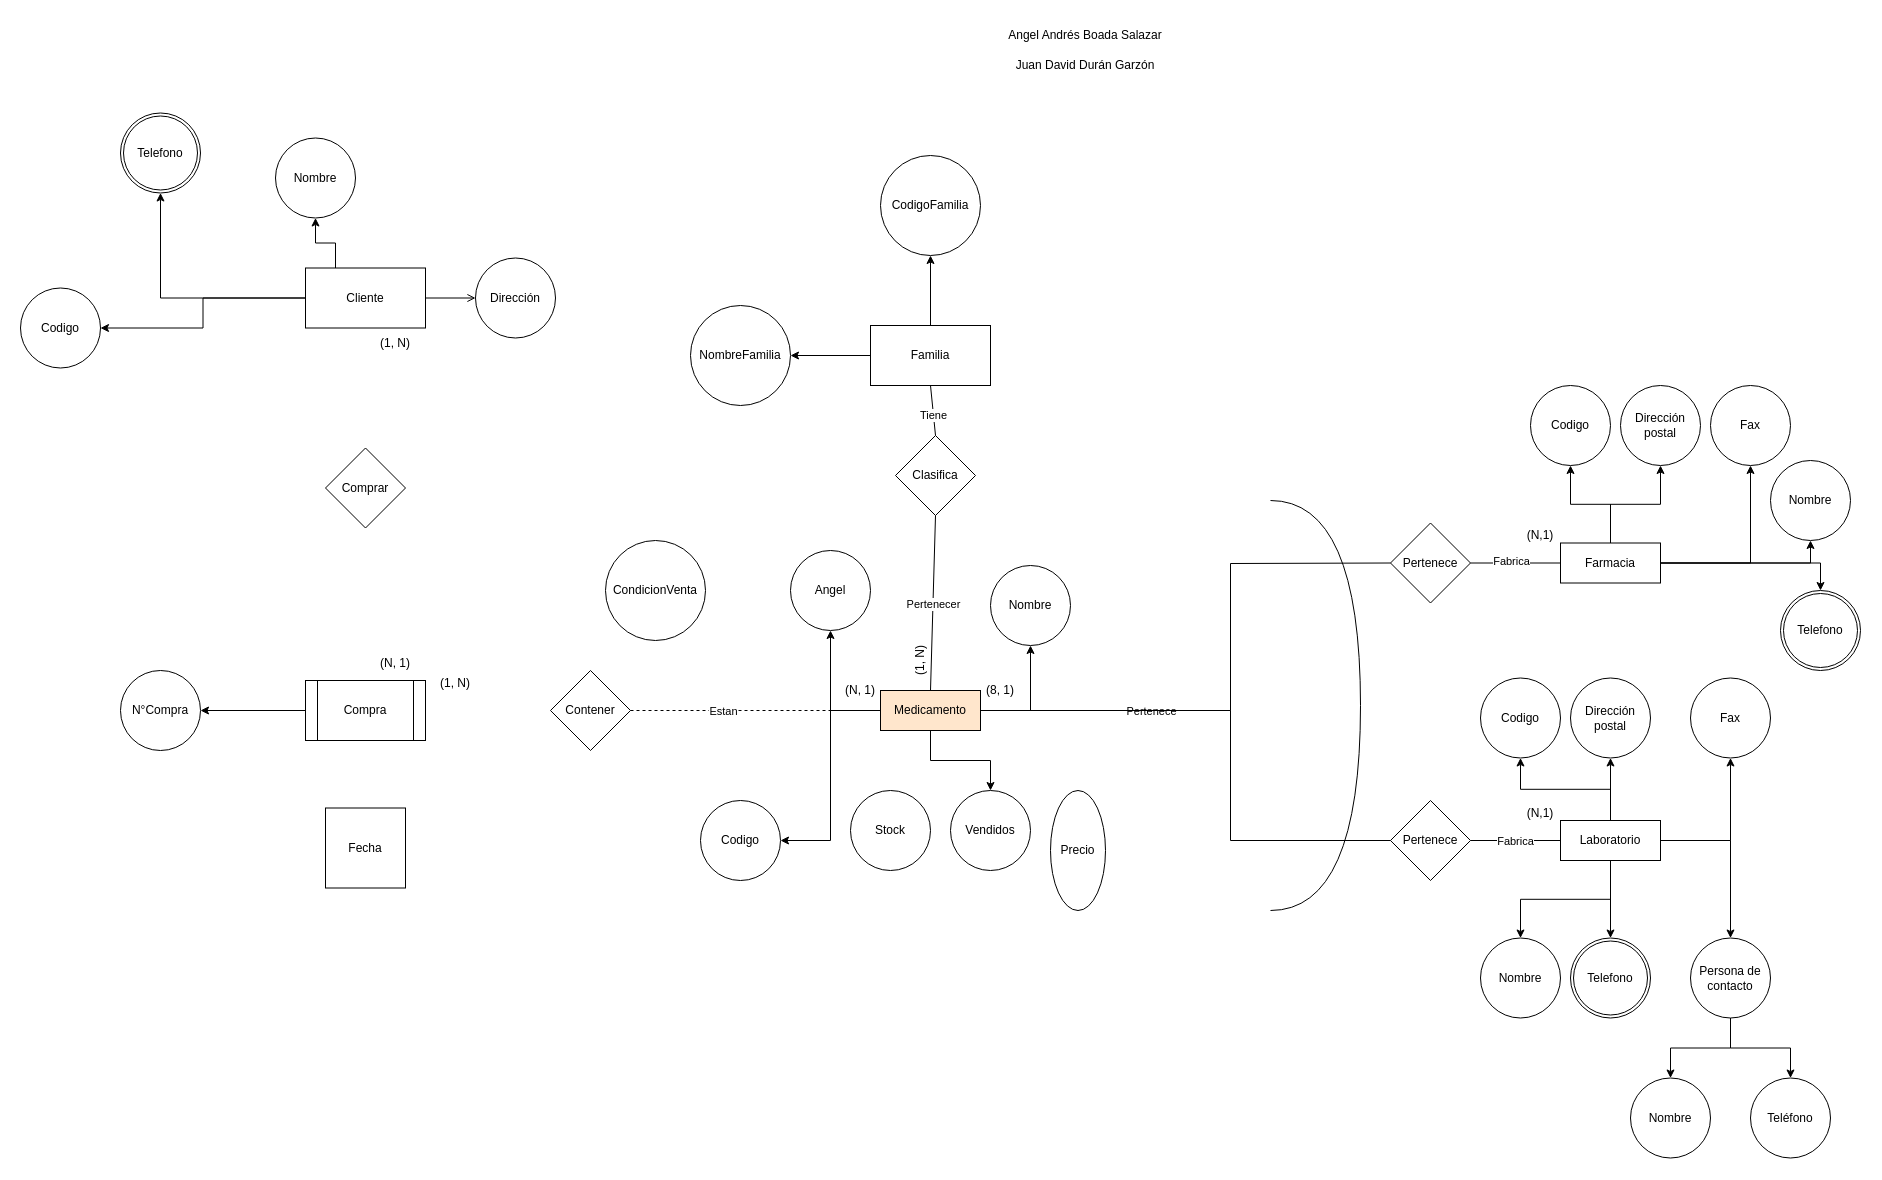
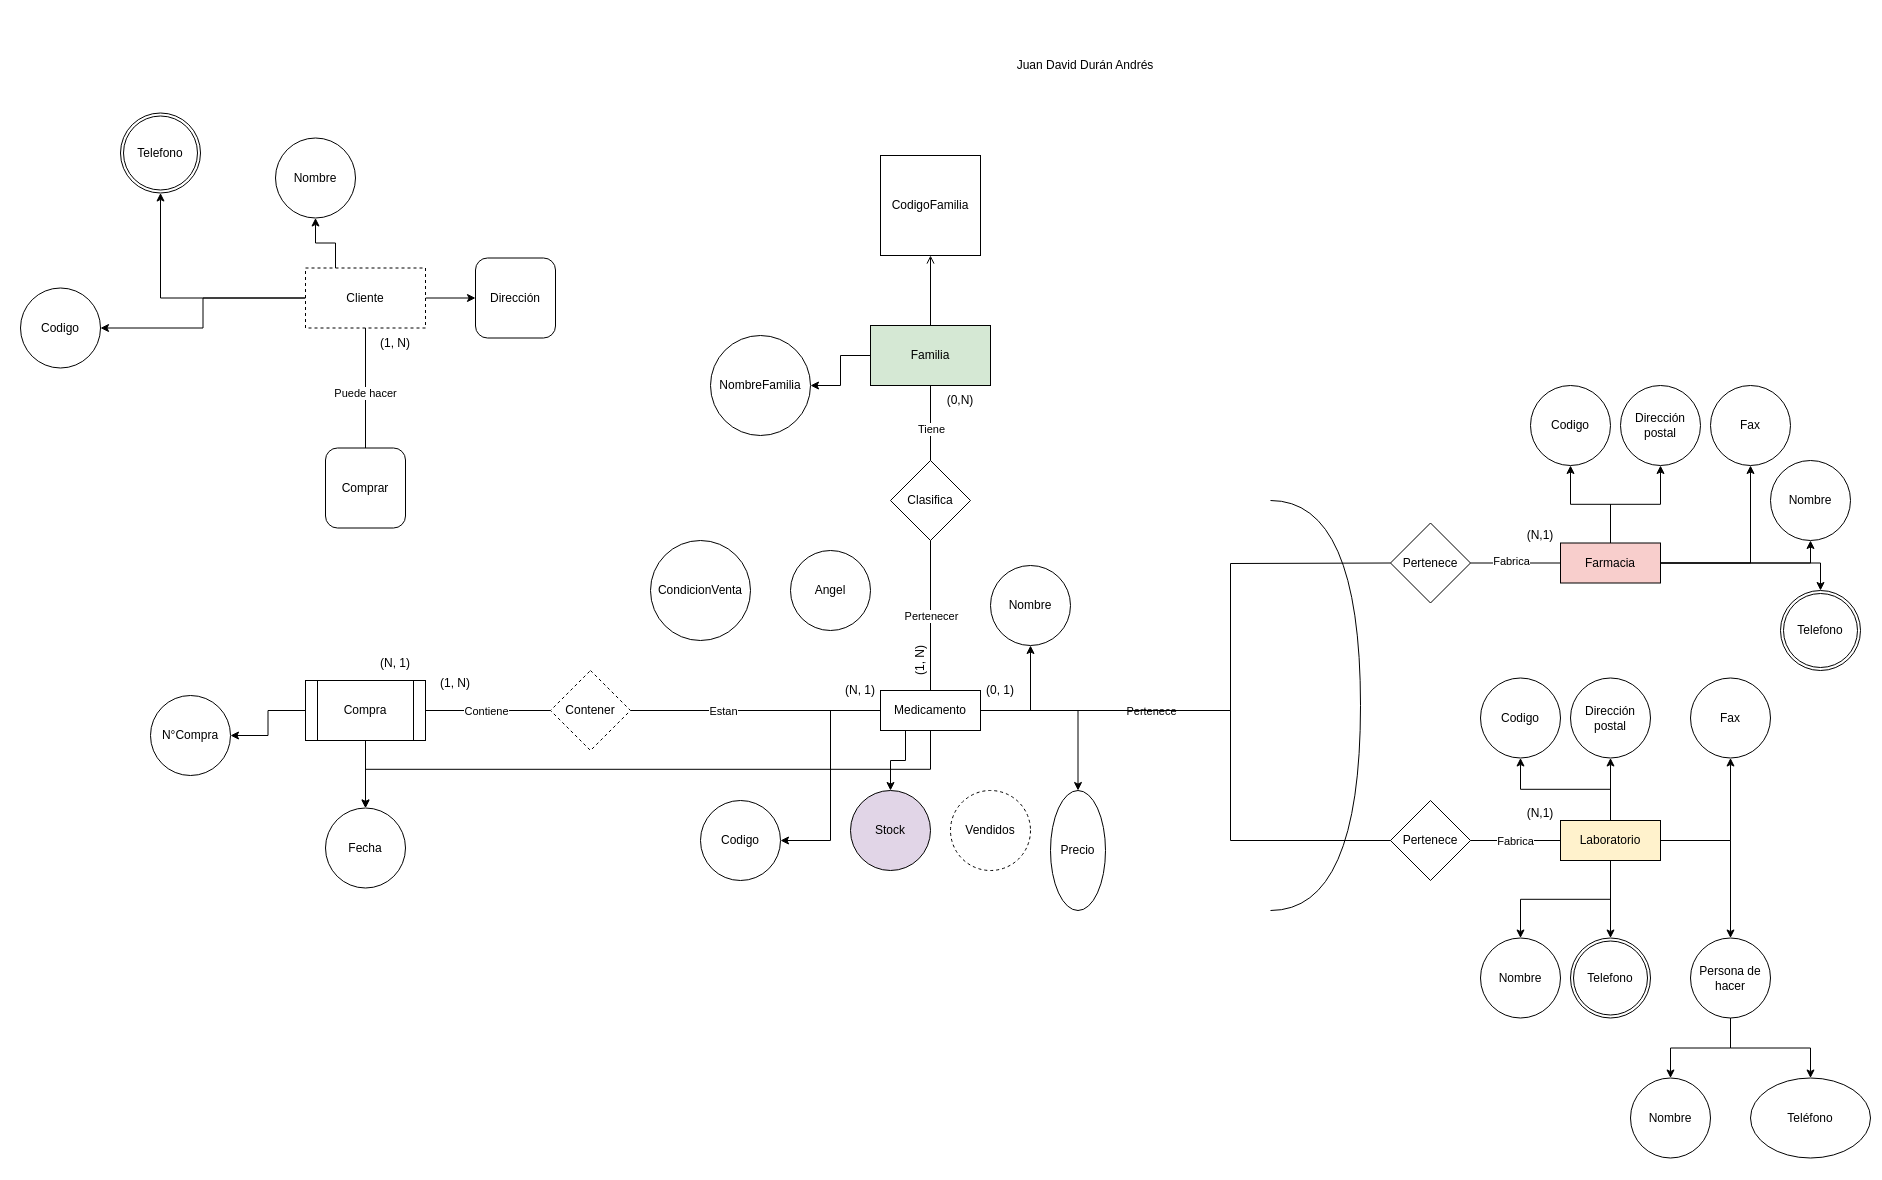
(1086, 36) -> none
(1086, 66) -> (1086, 66)
(931, 206) -> (931, 206)
(931, 263) -> (931, 261)
(366, 298) -> (366, 298)
(468, 298) -> (467, 298)
(516, 298) -> (516, 298)
(741, 356) -> (761, 386)
(931, 356) -> (931, 356)
none -> (366, 388)
none -> (961, 401)
(936, 476) -> (931, 501)
(366, 488) -> (366, 488)
(1611, 563) -> (1611, 563)
(656, 591) -> (701, 591)
(831, 673) -> none
(1001, 691) -> (1001, 691)
(161, 711) -> (191, 736)
none -> (488, 711)
(591, 711) -> (591, 711)
(782, 711) -> (782, 711)
(931, 711) -> (931, 711)
none -> (1078, 748)
none -> (366, 754)
none -> (902, 761)
(971, 761) -> (655, 769)
(891, 831) -> (891, 831)
(991, 831) -> (991, 831)
(1611, 841) -> (1611, 841)
(366, 848) -> (366, 848)
(1731, 979) -> (1731, 979)
(1791, 1118) -> (1811, 1118)
